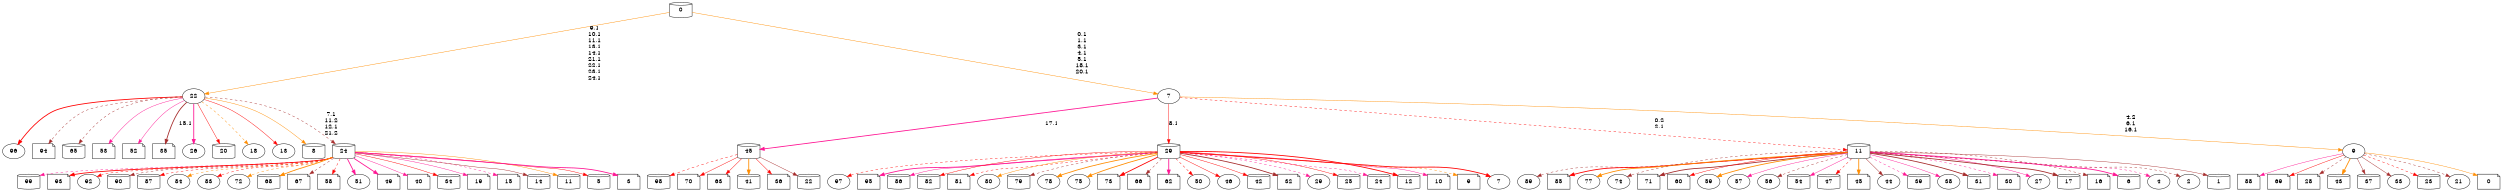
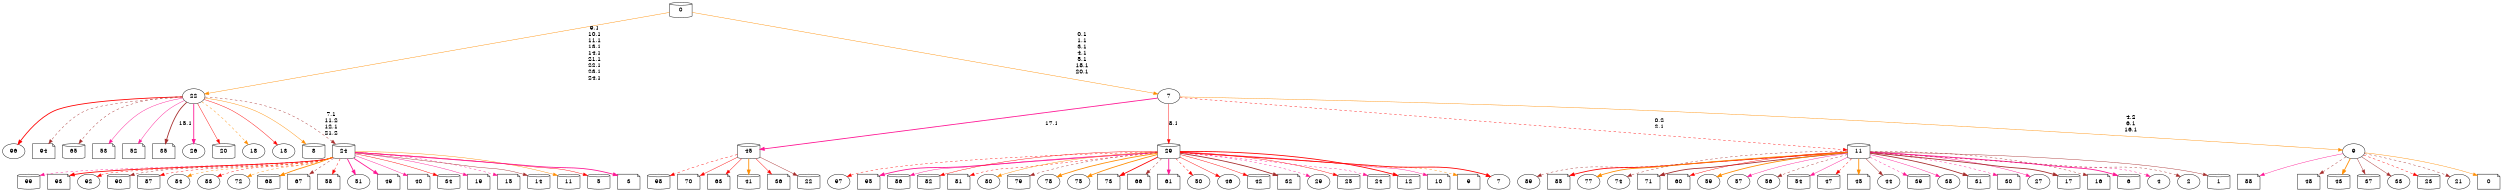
(1169, 182) -> (1169, 182)
(2279, 182) -> none
(2309, 182) -> (2309, 182)
